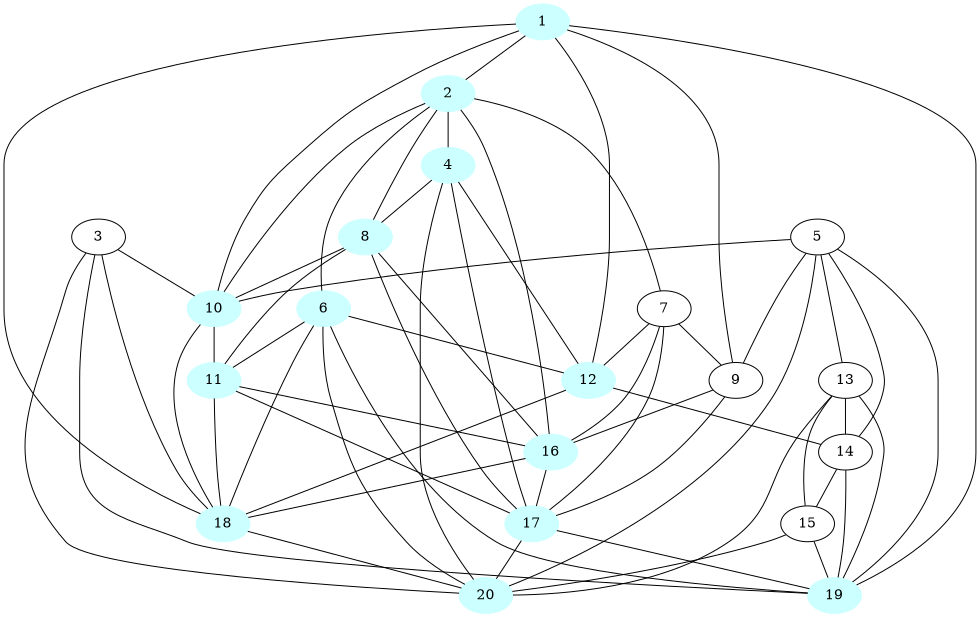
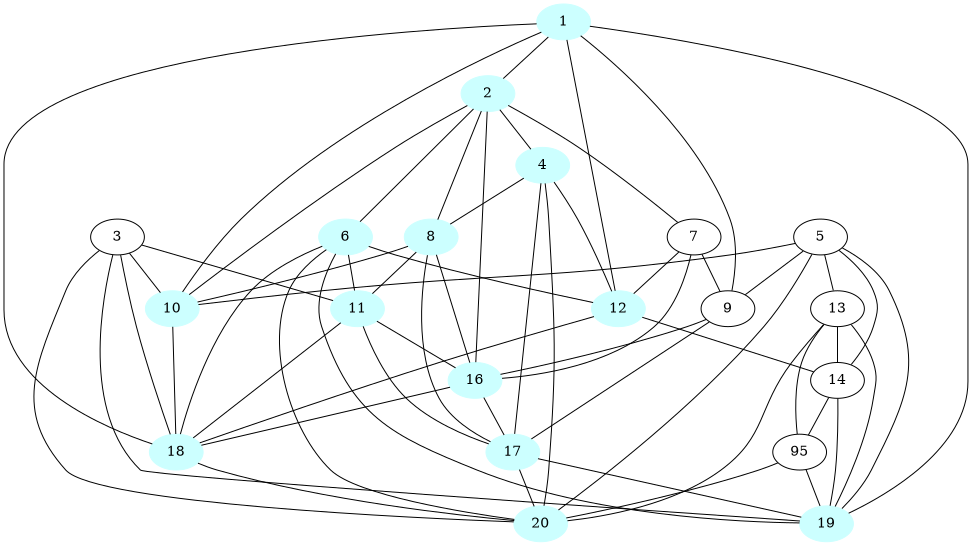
(214, 345) -> (237, 273)
(628, 431) -> none
(808, 524) -> (800, 452)
